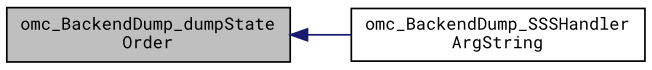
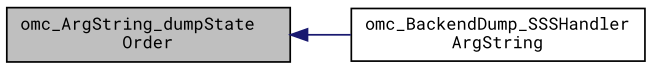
(149, 35) -> (149, 35)
